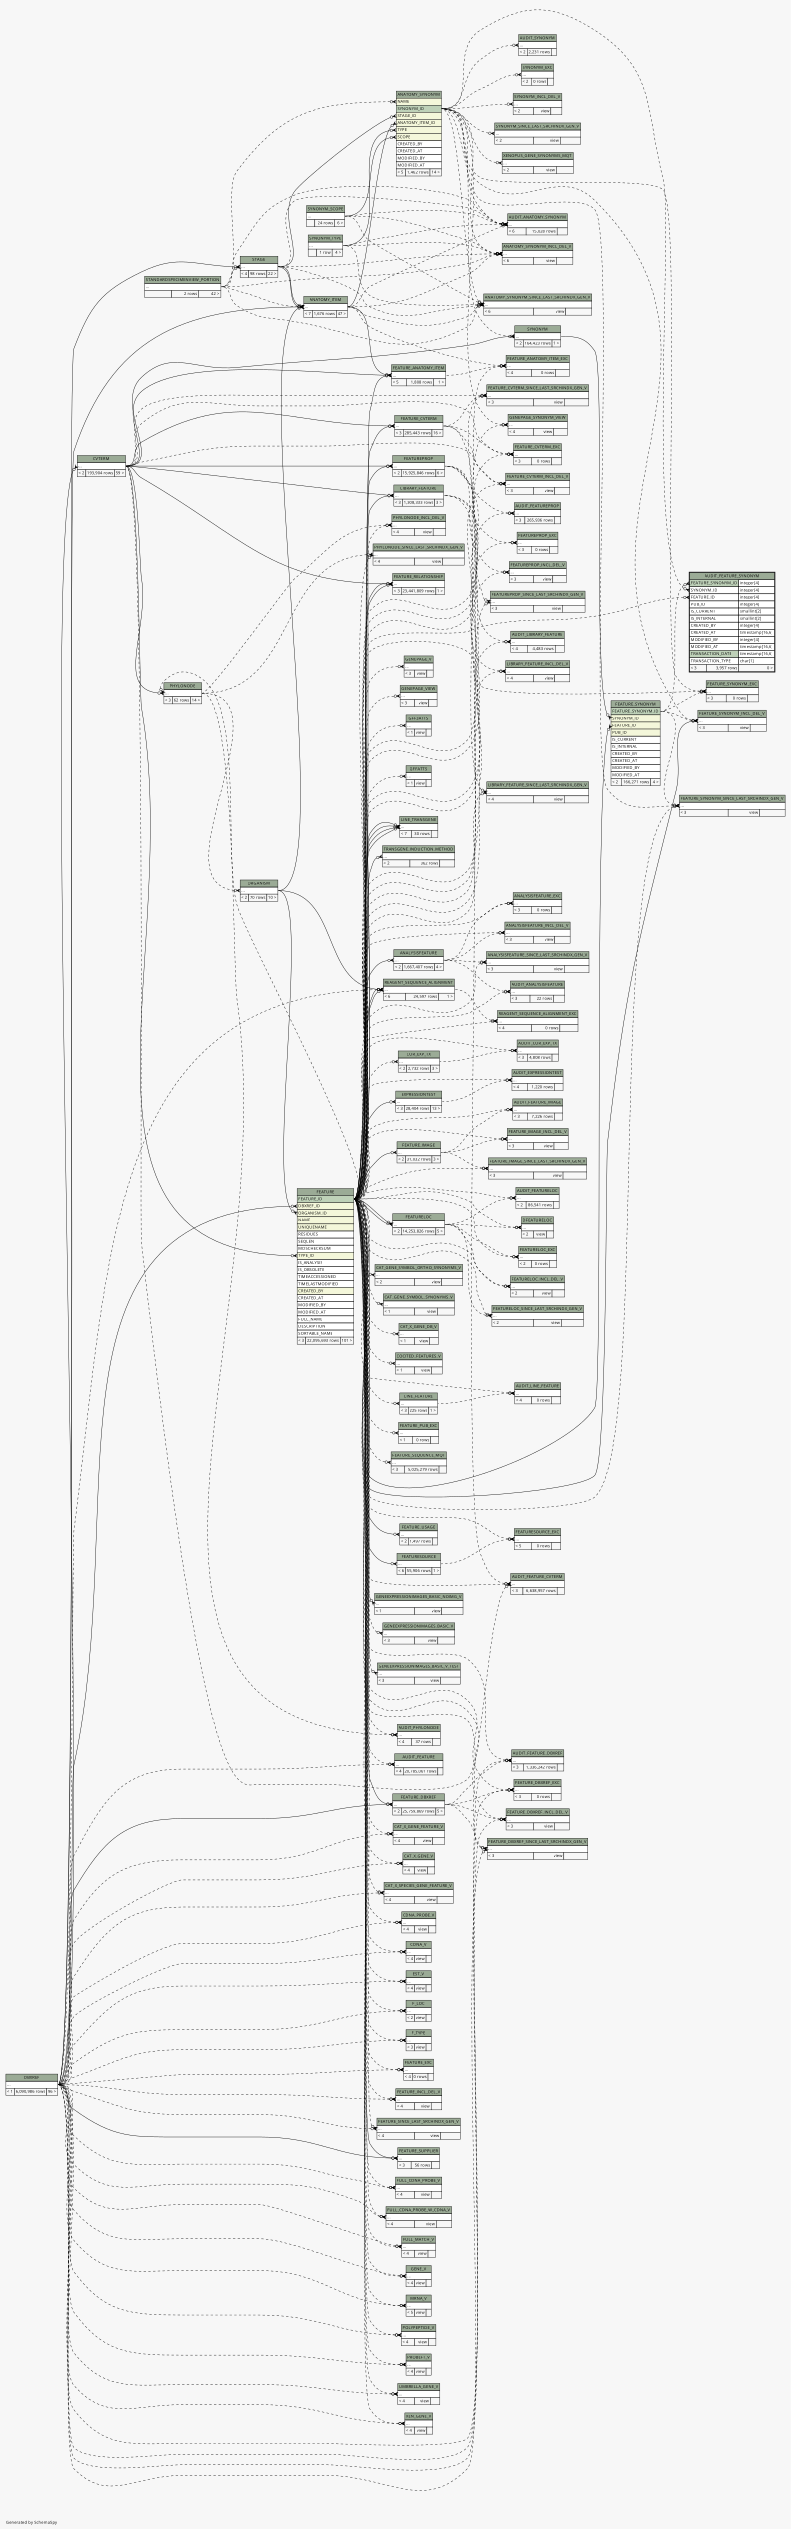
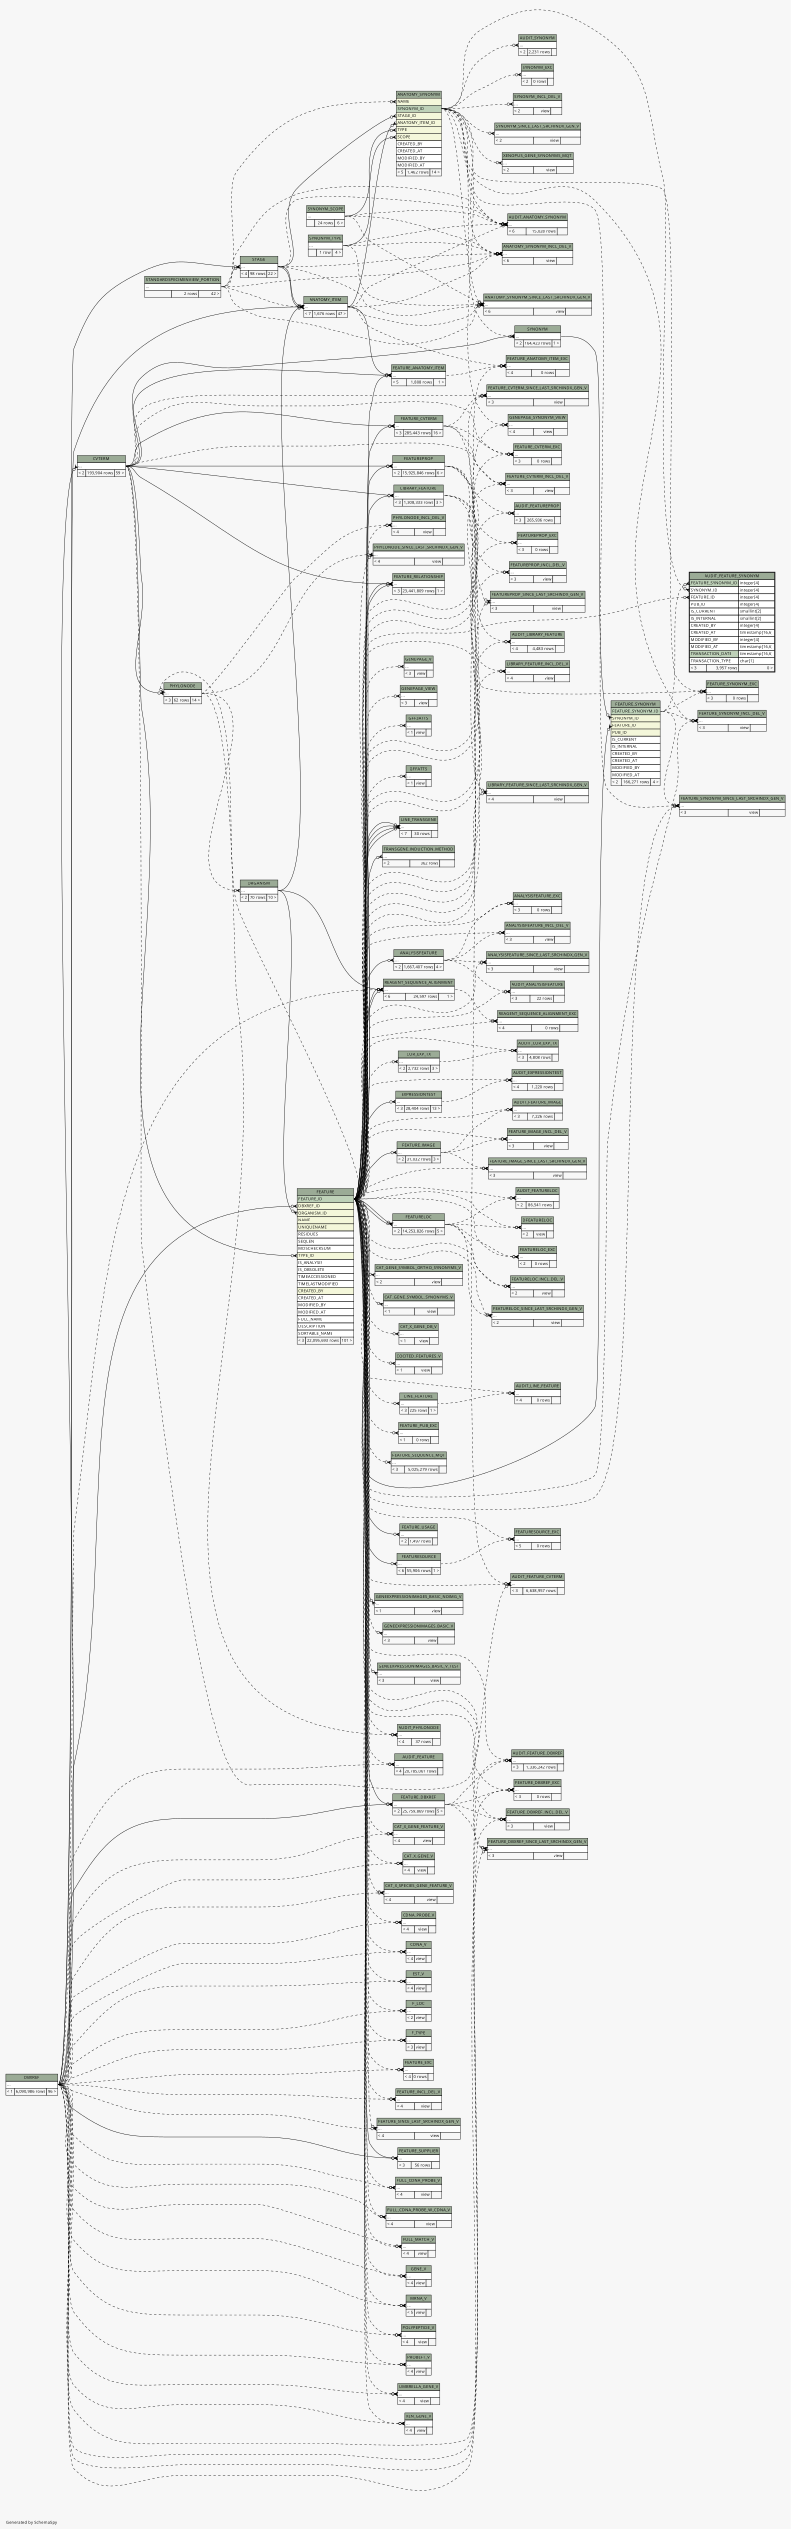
(604, 1353) -> (604, 1353)
